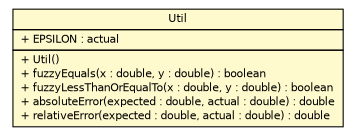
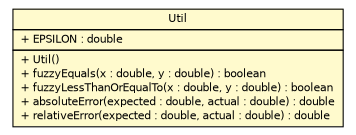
(70, 39) -> (72, 39)
